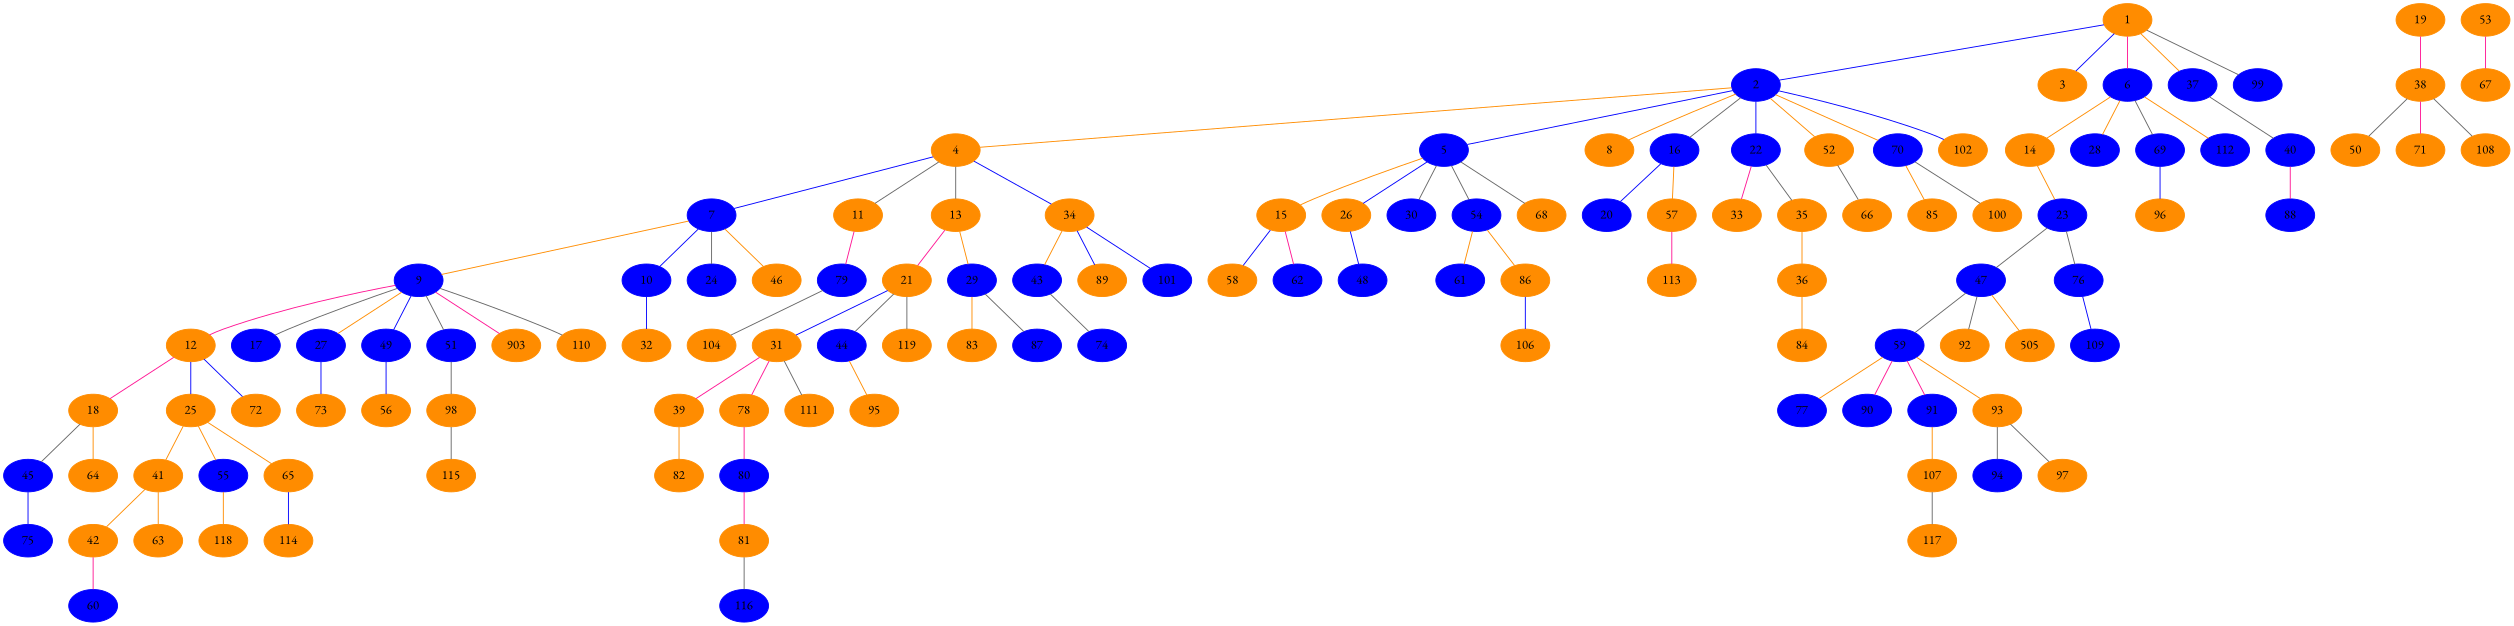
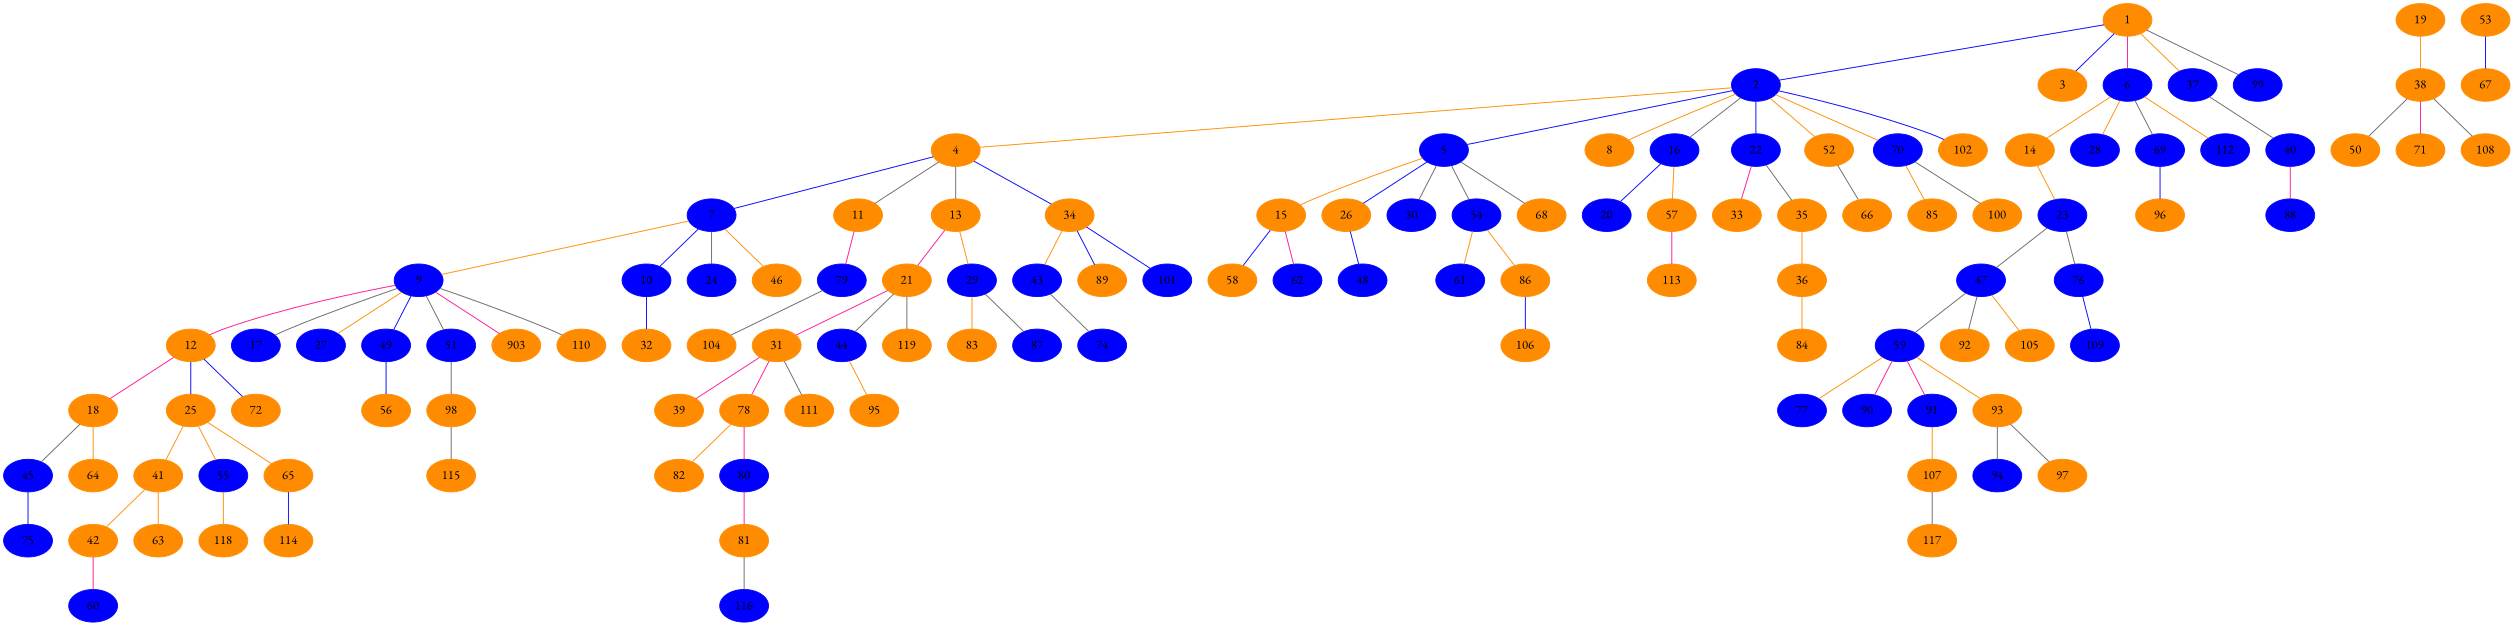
(2420, 53) -> (2420, 53)
(2486, 53) -> (2486, 53)
(842, 313) -> (842, 313)
(2030, 345) -> (2030, 345)
(321, 410) -> none
(679, 443) -> (712, 443)
